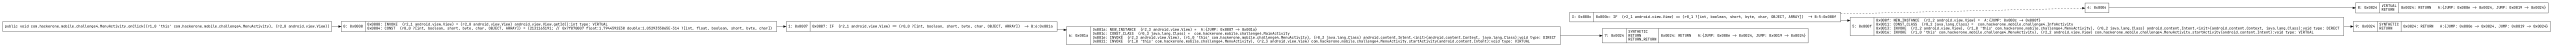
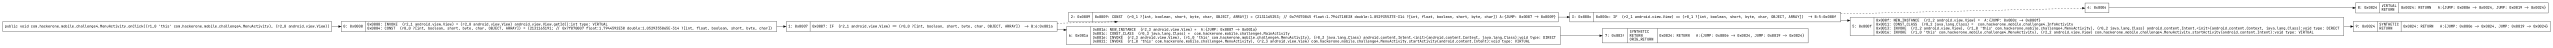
none -> (1313, 17)
(1642, 40) -> (1642, 40)
